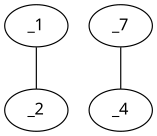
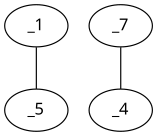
(36, 110) -> (36, 110)
